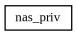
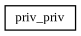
(38, 18) -> (40, 18)
